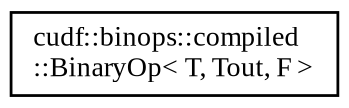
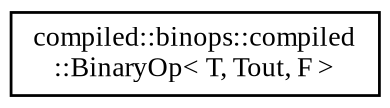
(174, 54) -> (195, 54)
